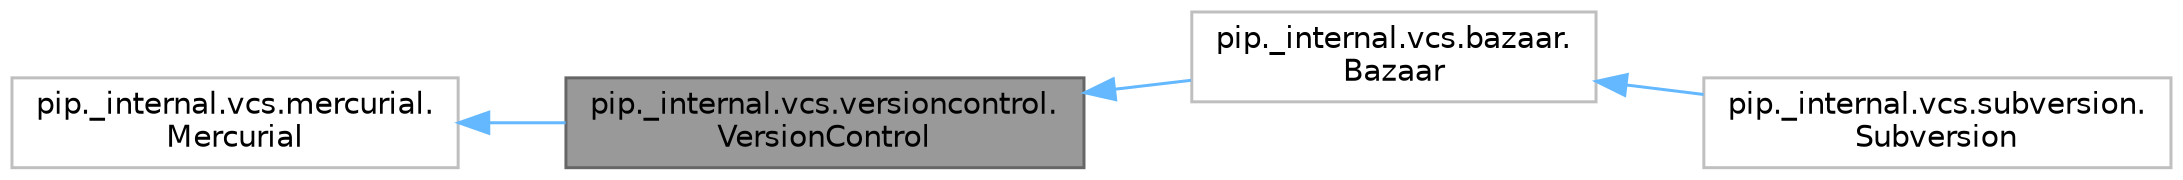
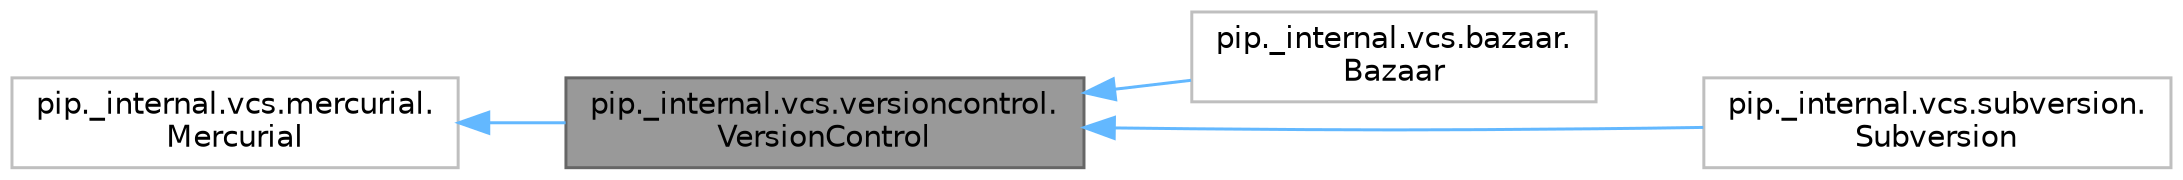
(1665, 90) -> (1409, 130)
